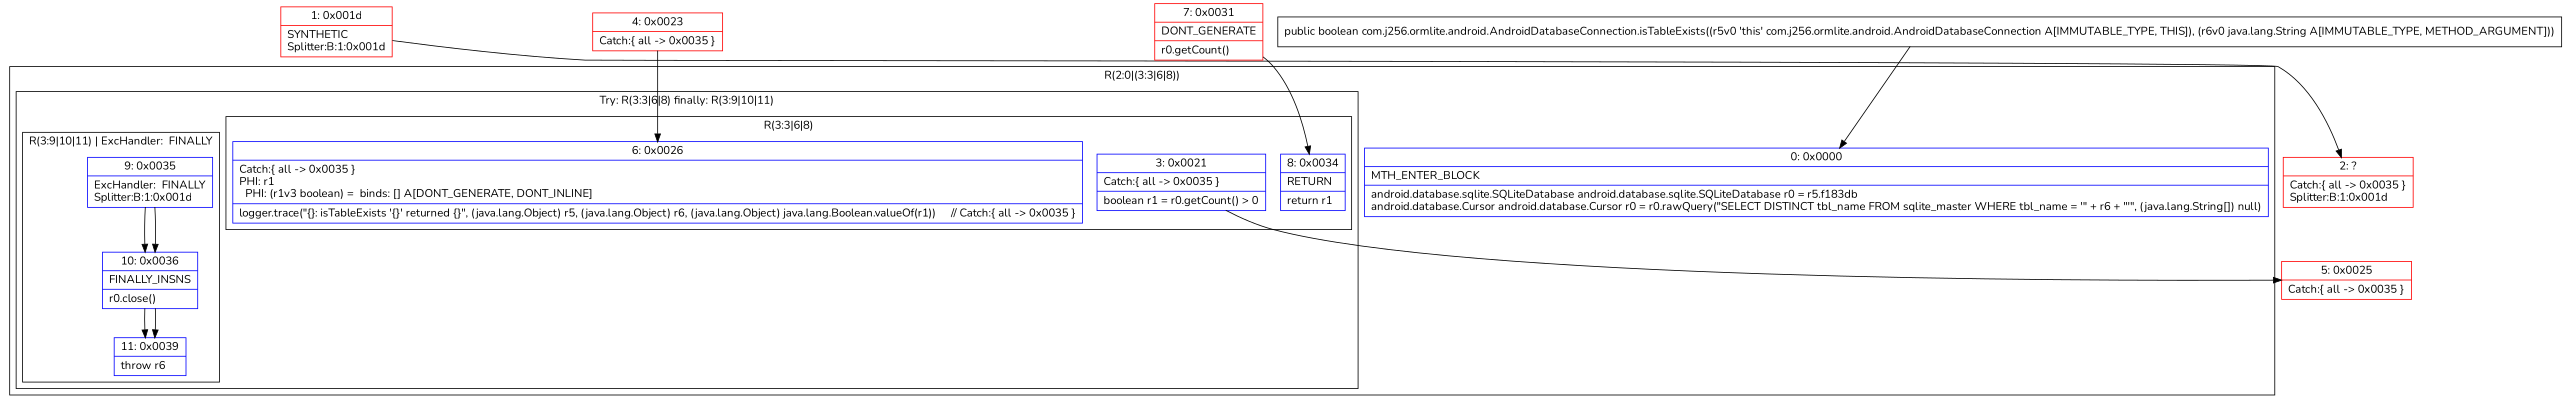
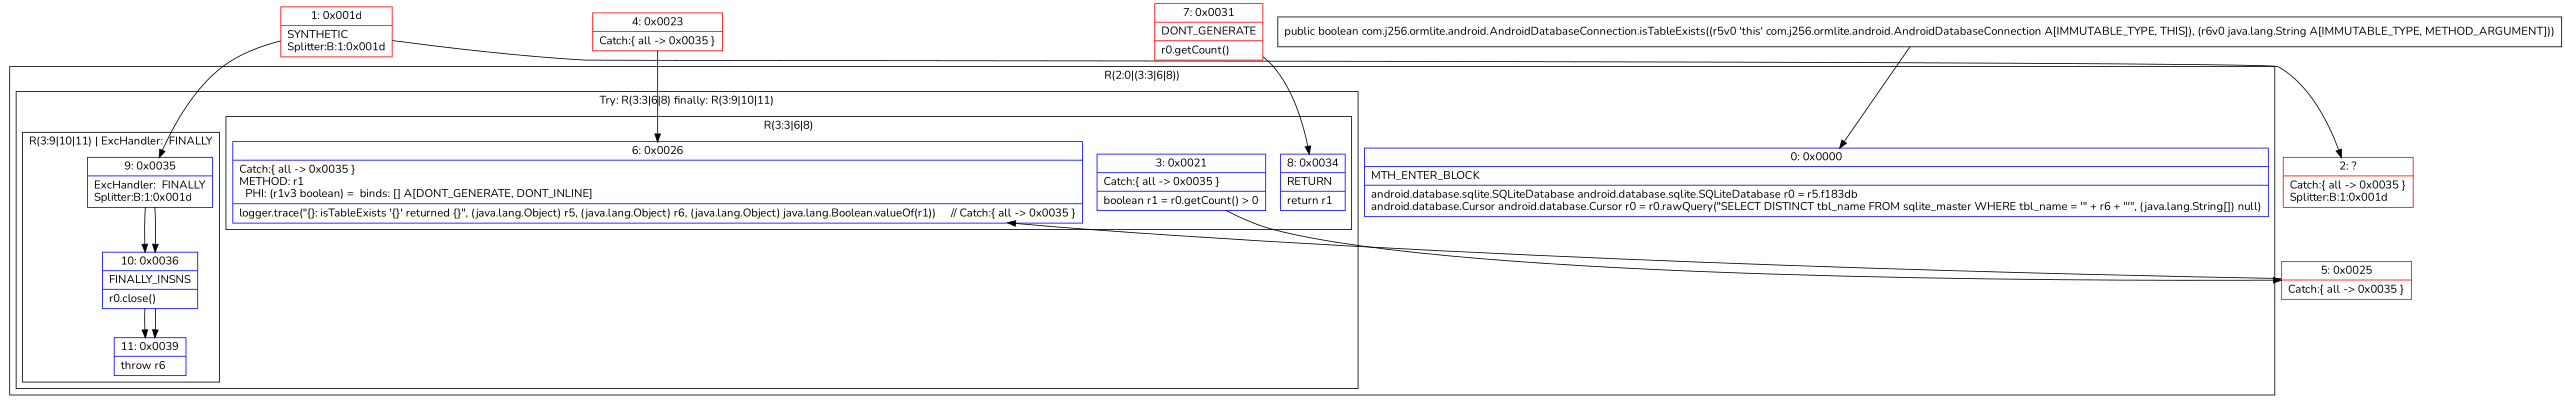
none -> (208, 80)
(259, 182) -> (274, 182)
none -> (1648, 260)
